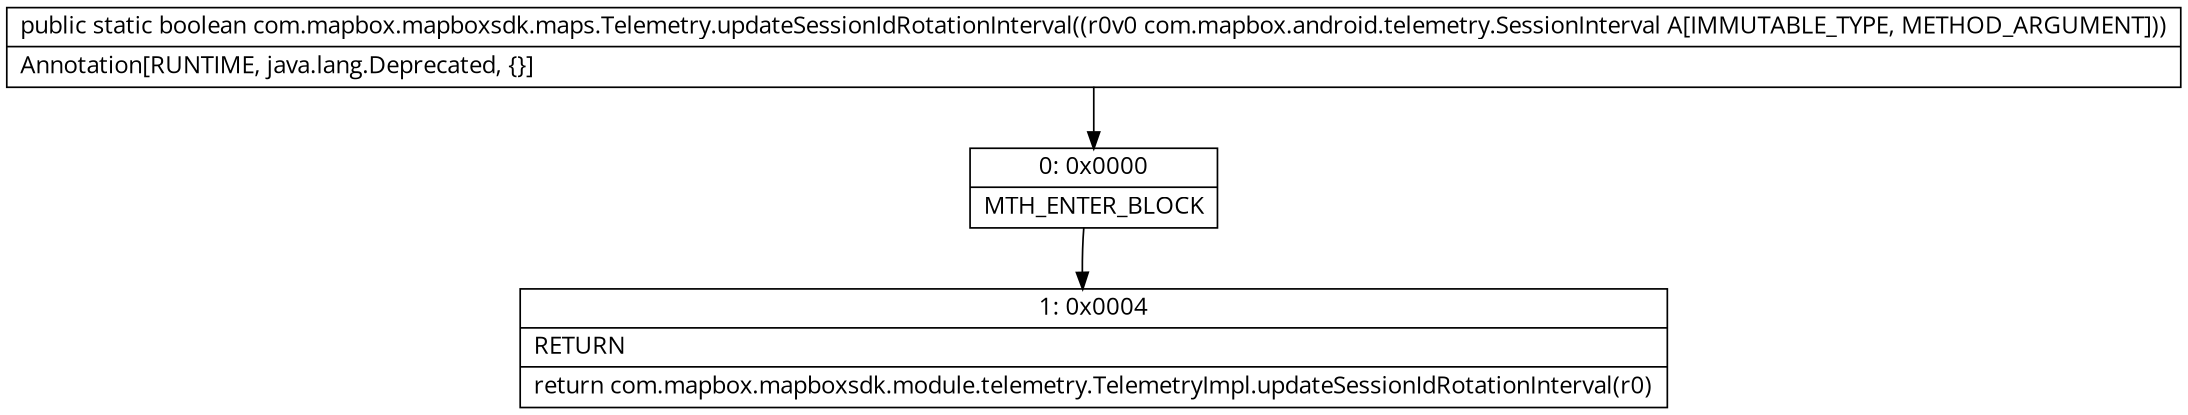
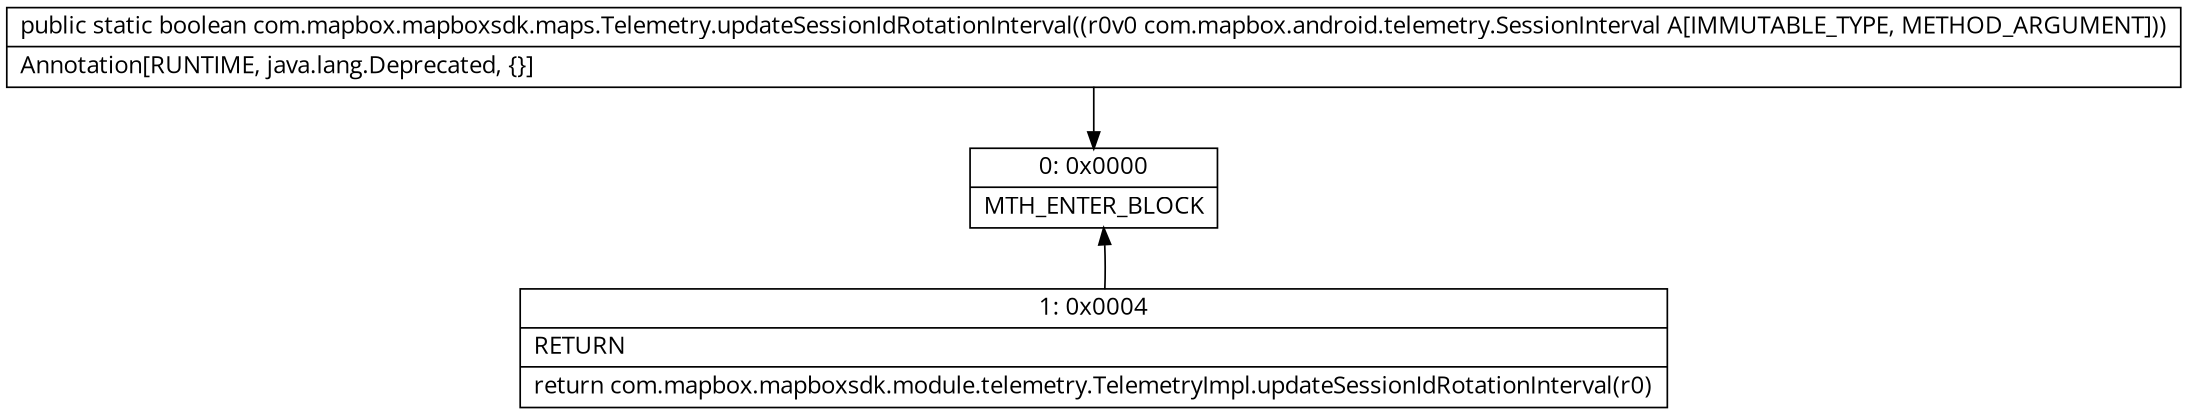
(1083, 250) -> (1105, 267)
